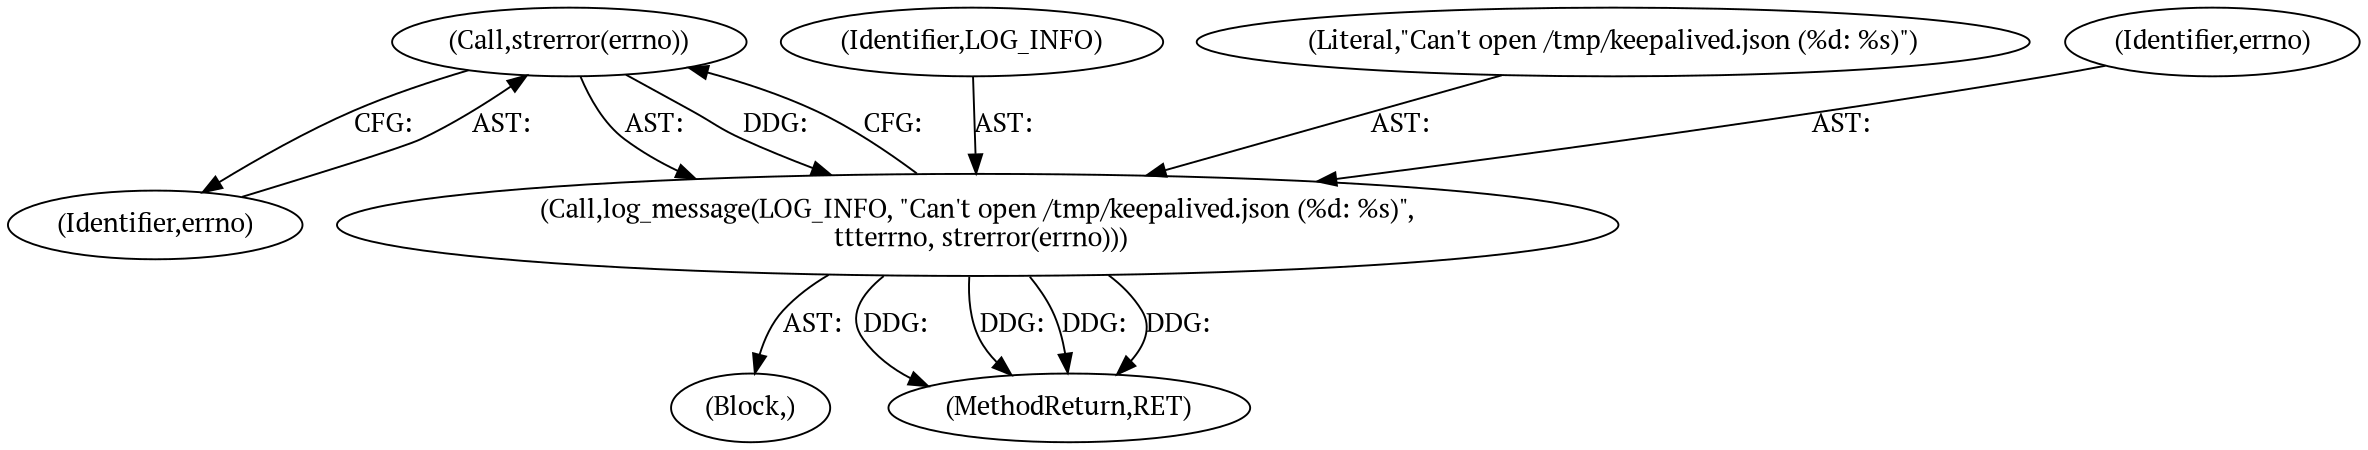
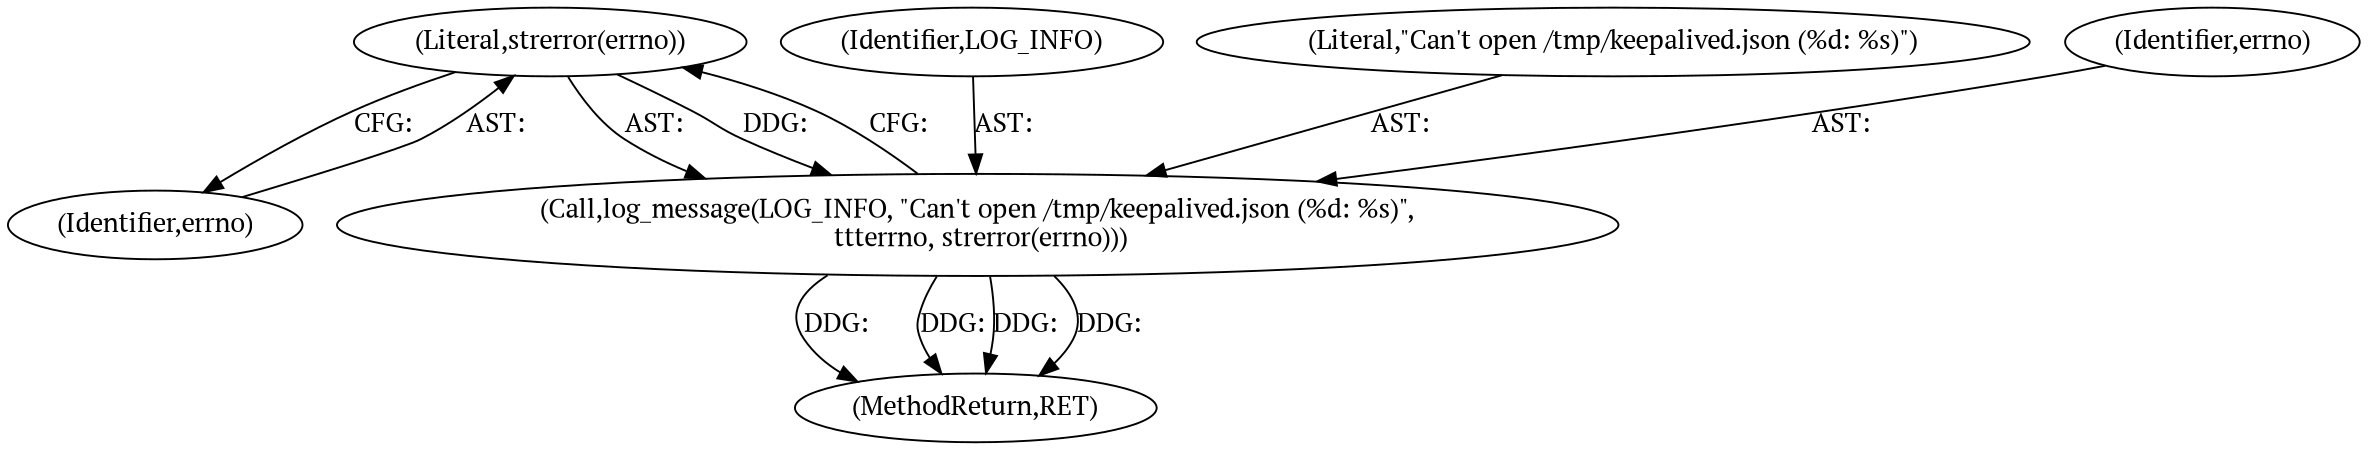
(569, 42) -> (550, 42)
(751, 408) -> none
